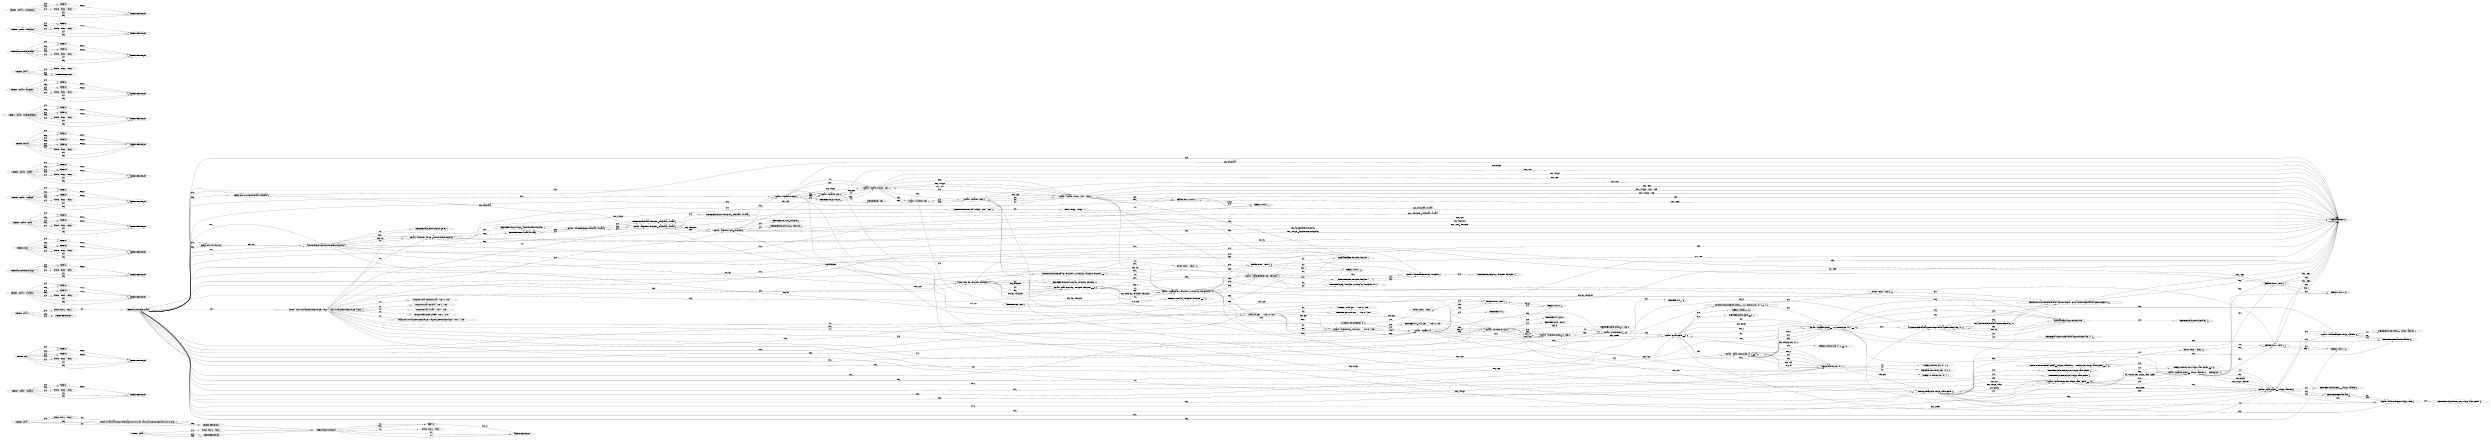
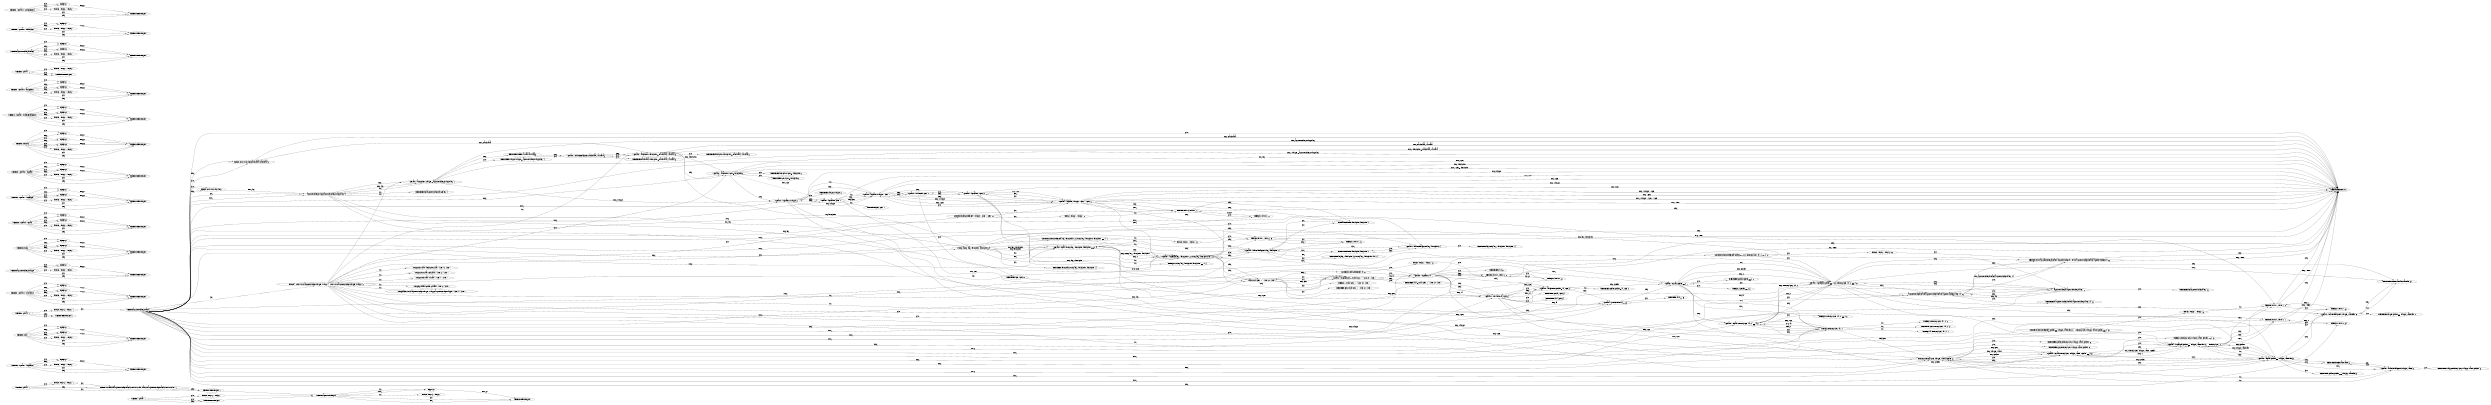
(979, 314) -> none
(2240, 411) -> (2240, 381)
